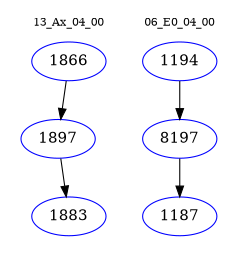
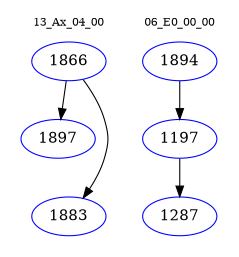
(180, 23) -> (180, 23)
(180, 61) -> (180, 61)
(180, 139) -> (180, 139)
(63, 172) -> (108, 133)
(180, 216) -> (180, 216)
